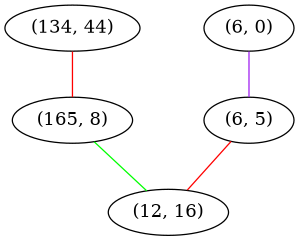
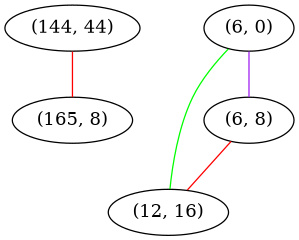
(72, 28) -> (72, 28)
(249, 120) -> (249, 120)
(120, 166) -> (186, 113)
